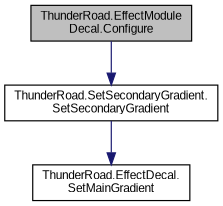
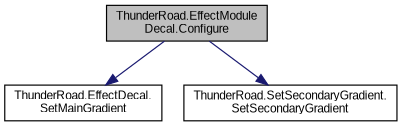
(111, 137) -> (140, 59)
